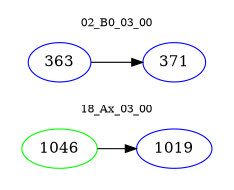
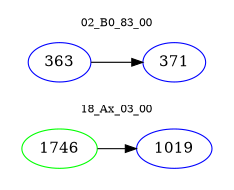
(117, 24) -> (117, 24)
(60, 149) -> (60, 149)
